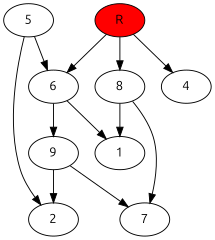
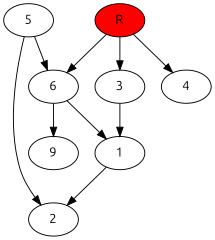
(120, 87) -> (120, 87)
(53, 182) -> (90, 183)
(145, 219) -> none
